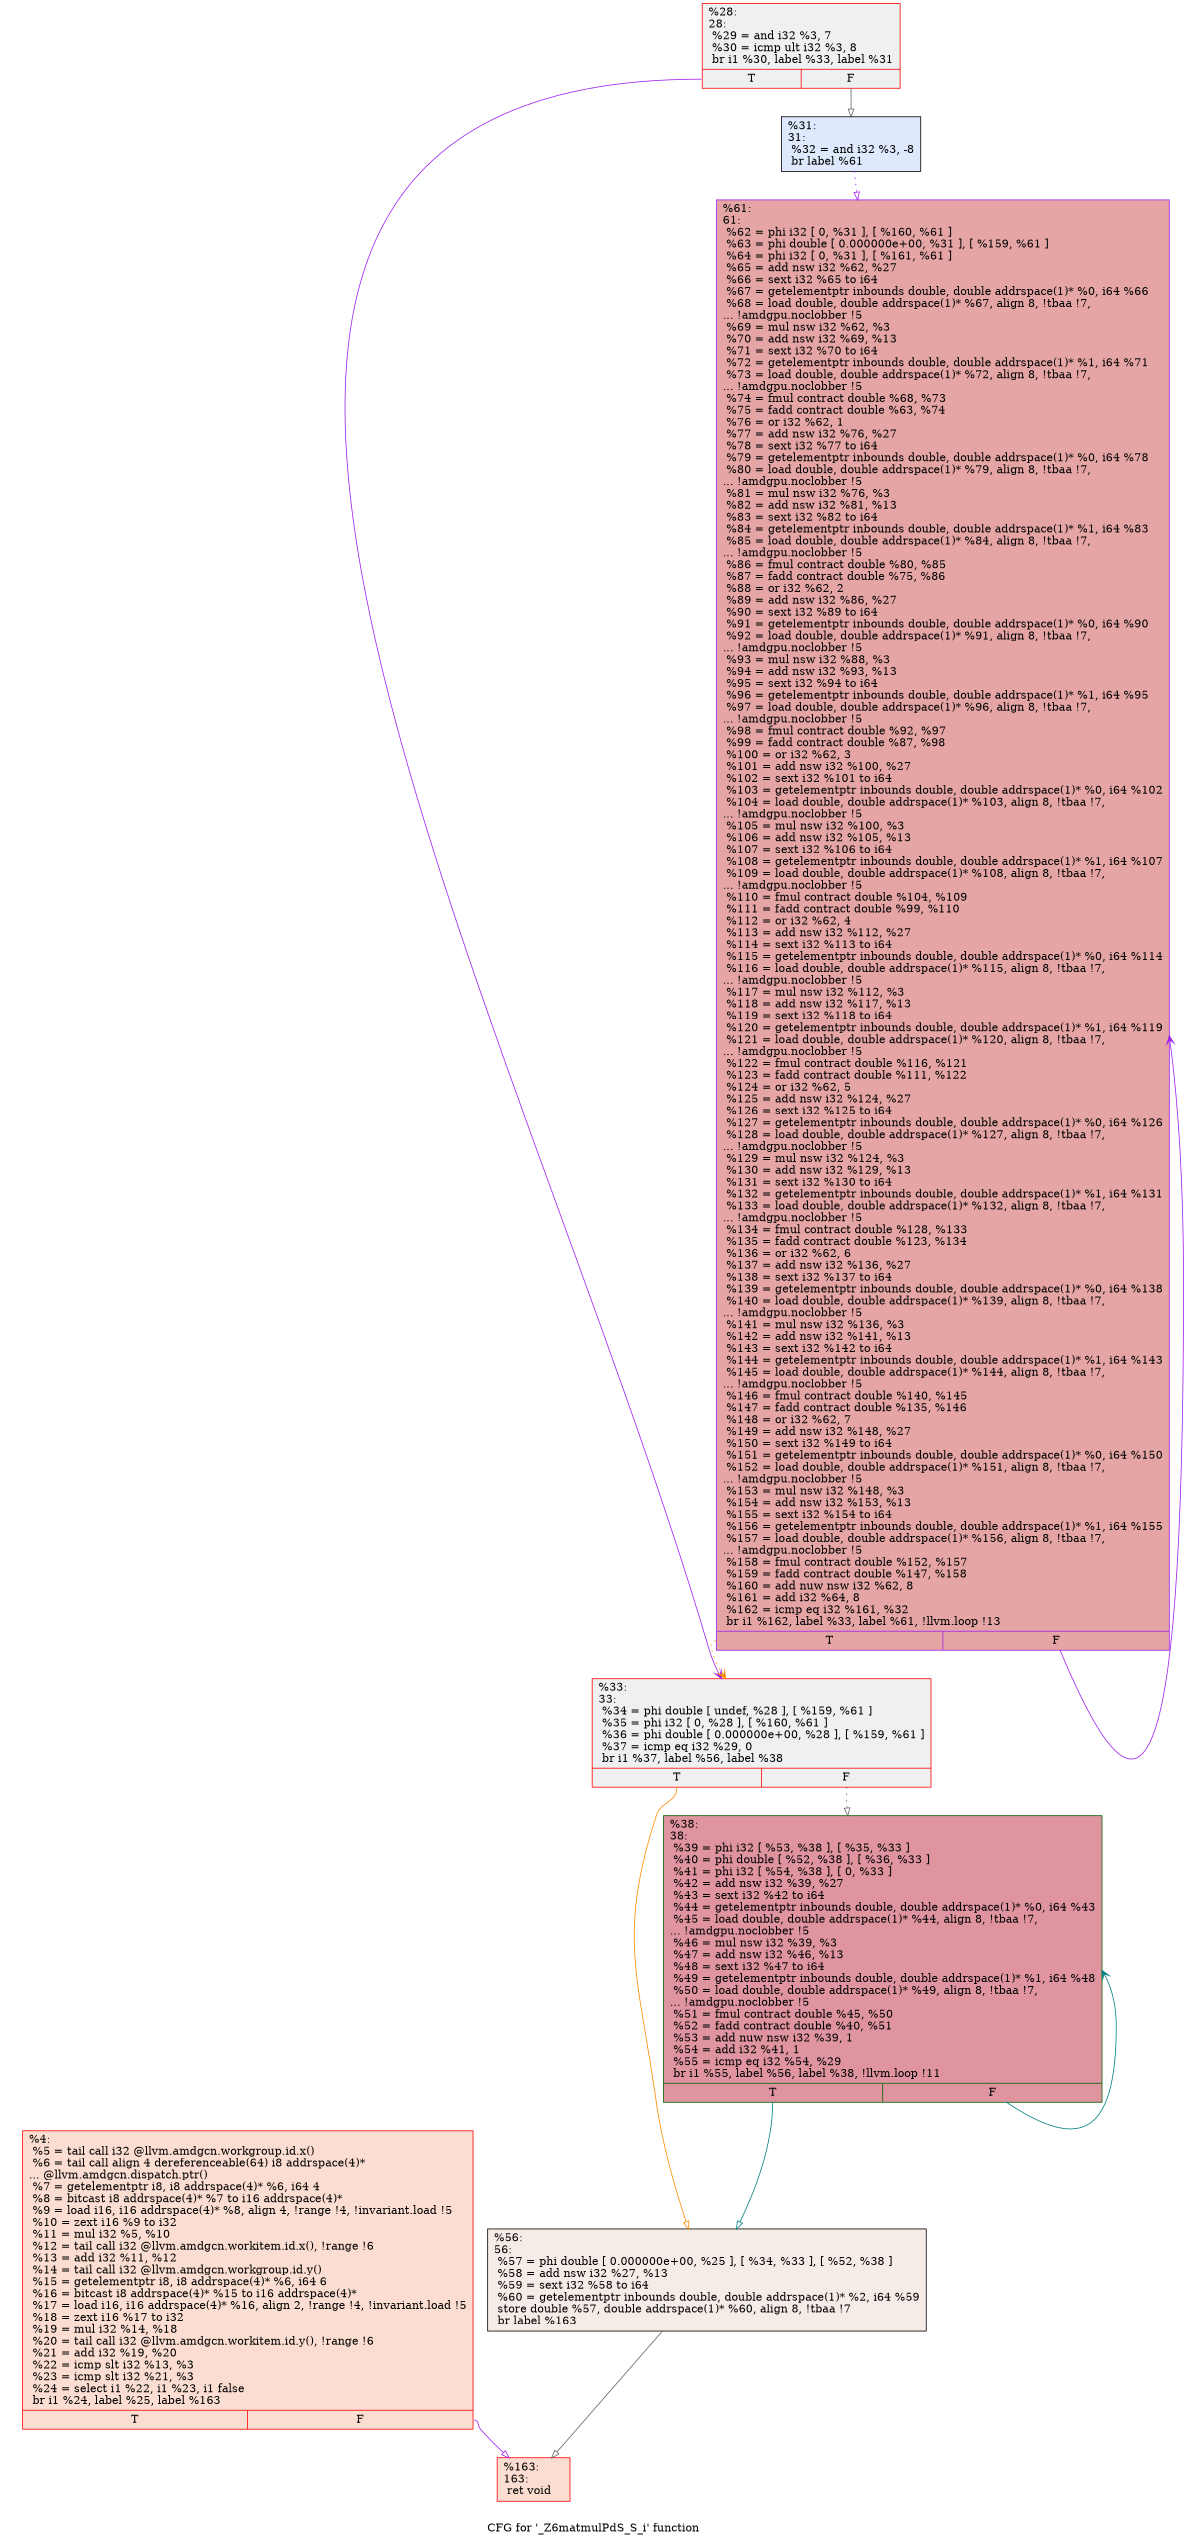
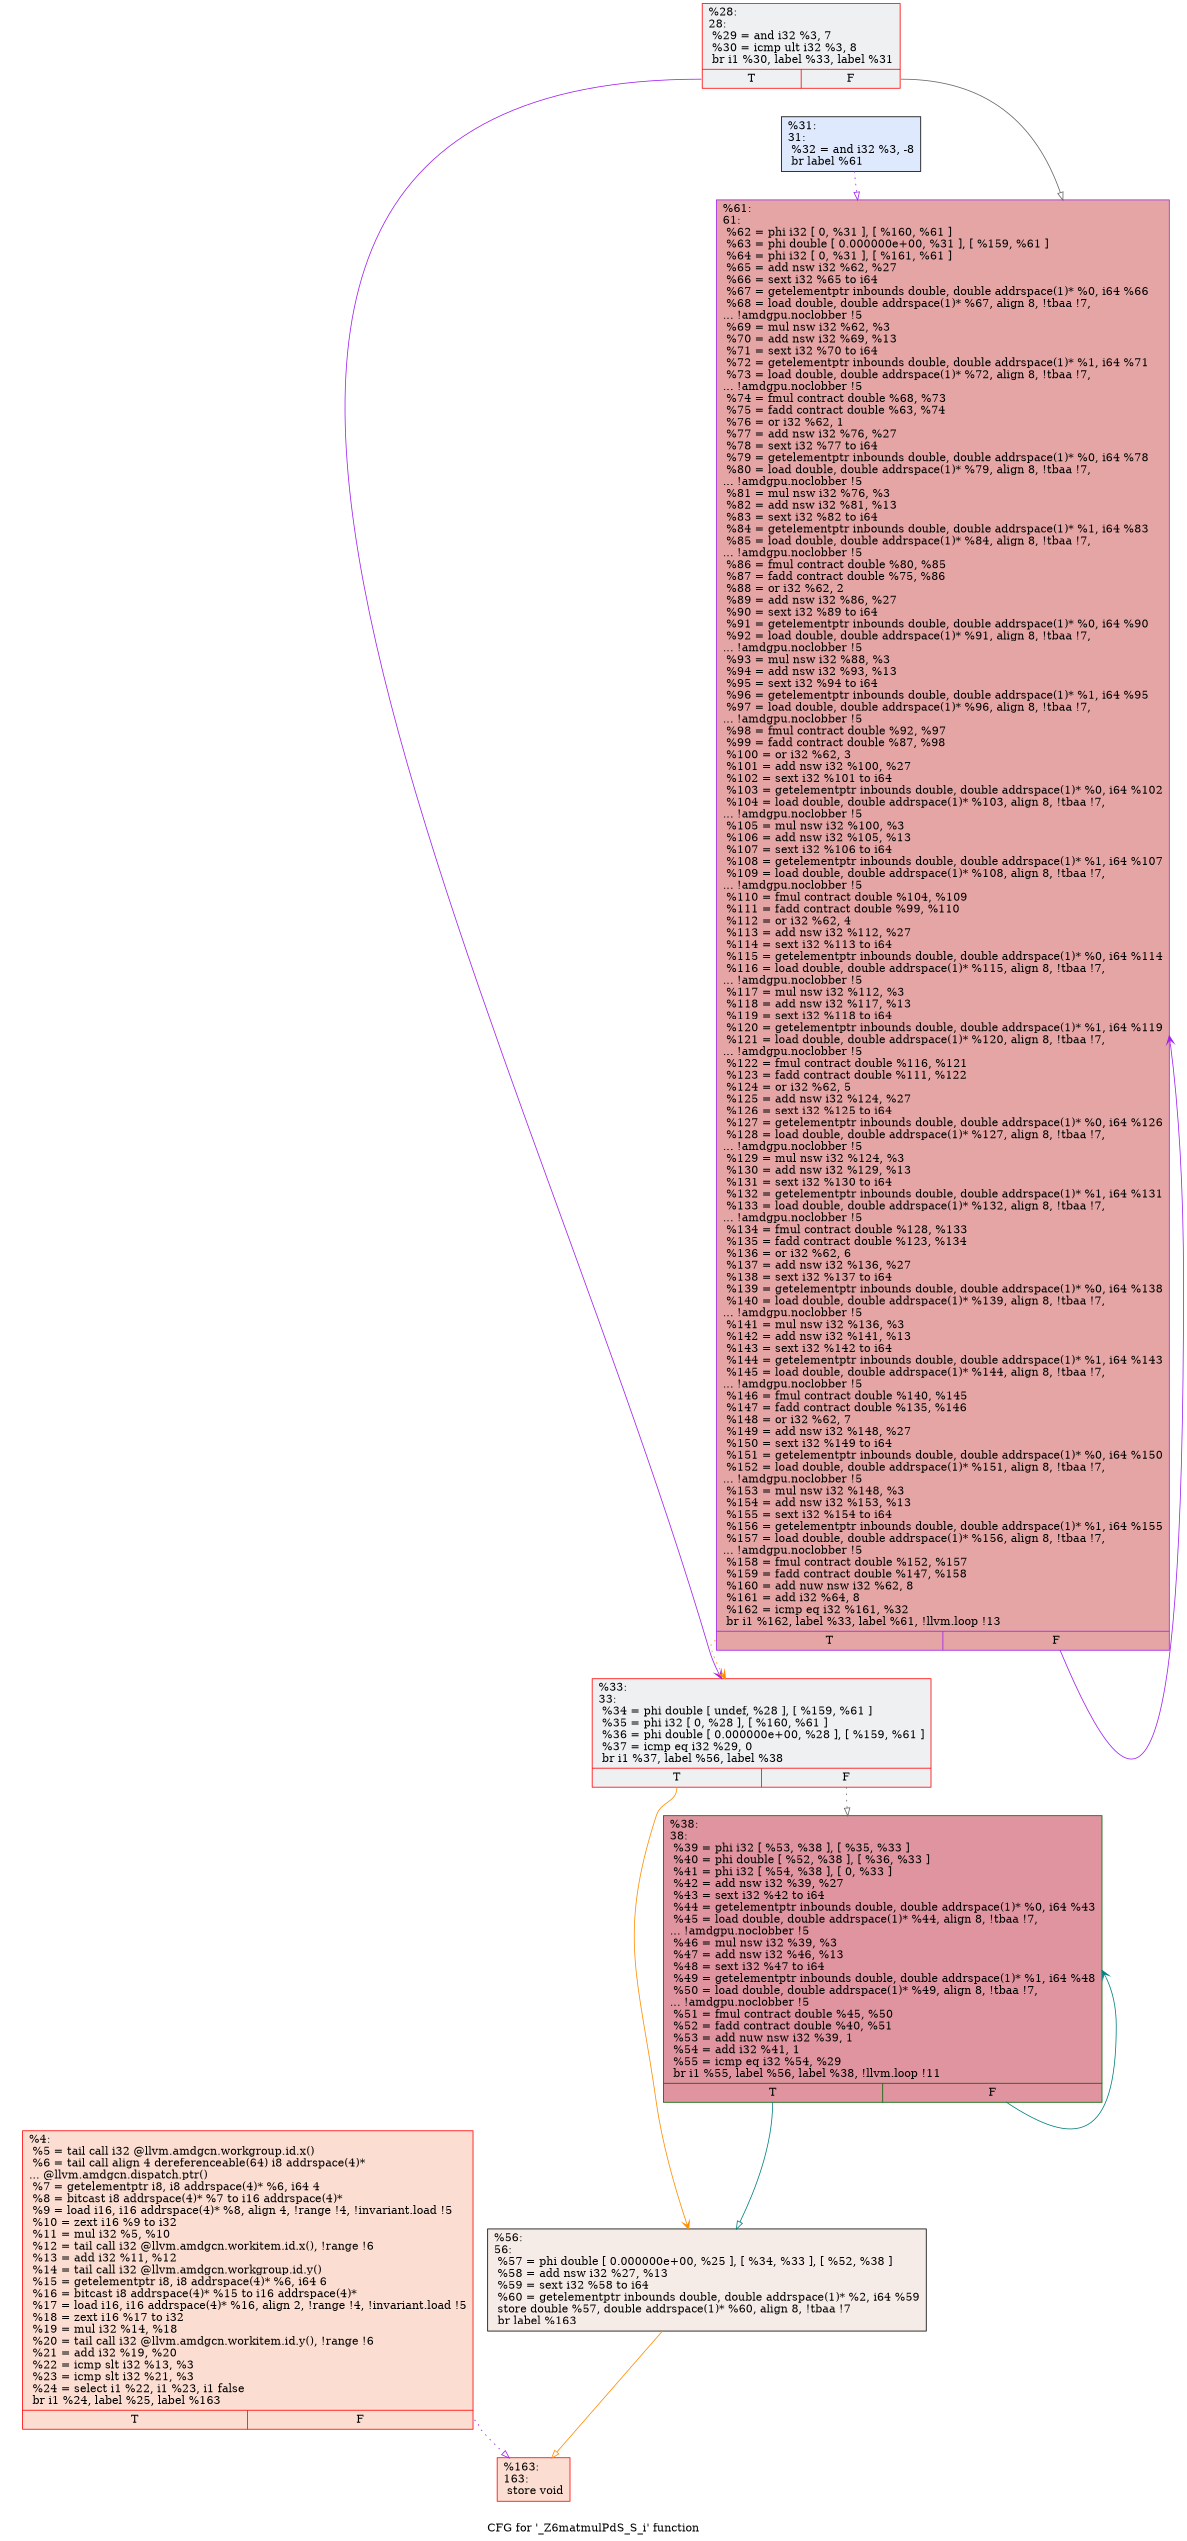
(851, 99) -> (1001, 108)
(640, 2002) -> (640, 2002)
(610, 2391) -> (610, 2391)
(488, 2437) -> (488, 2437)
(528, 2491) -> (534, 2491)
